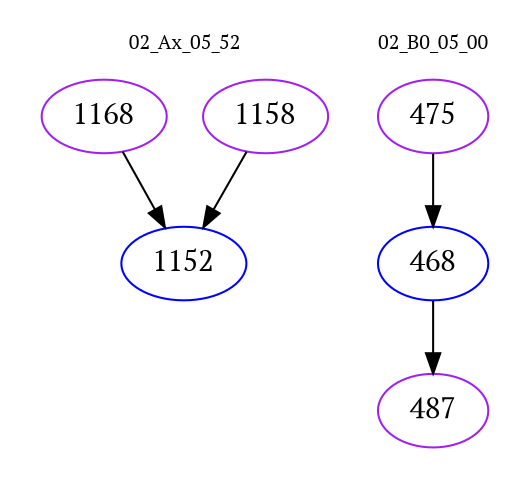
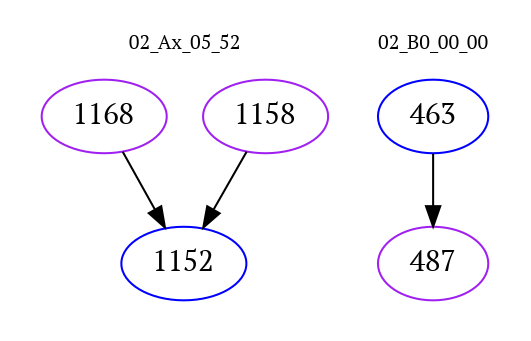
(434, 44) -> (434, 44)
(433, 116) -> none
(433, 264) -> (433, 116)
